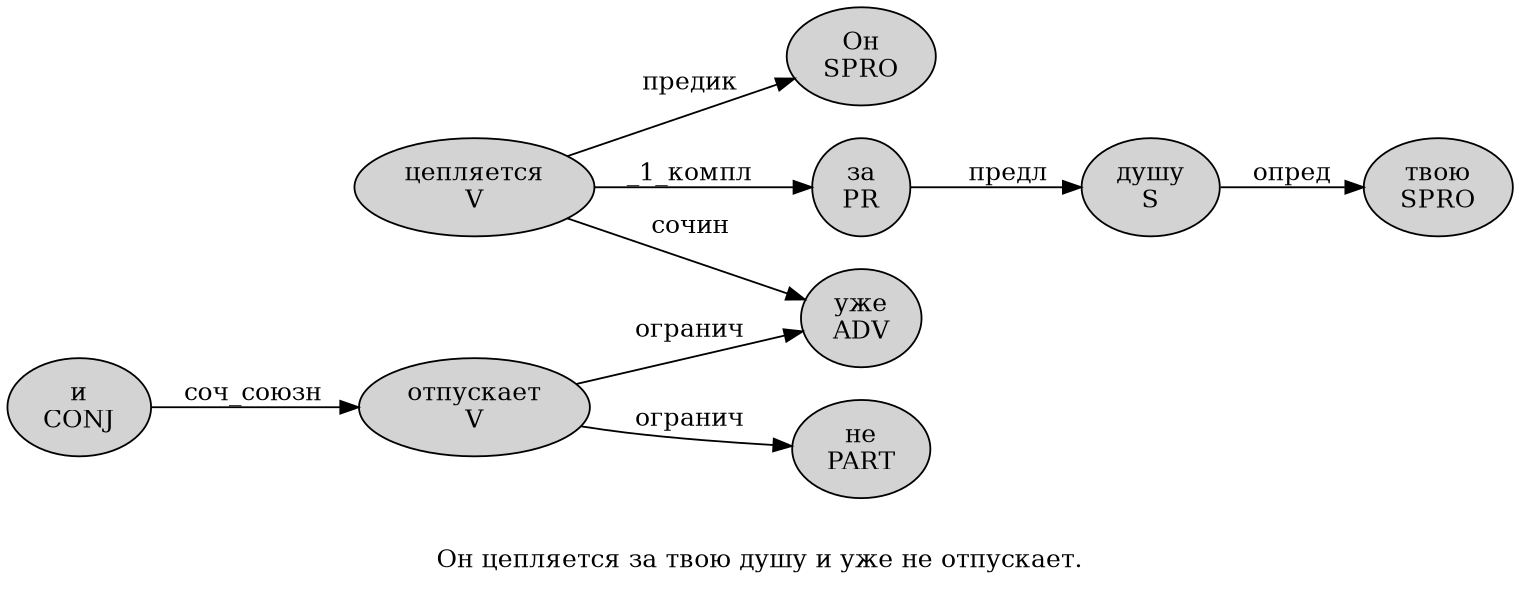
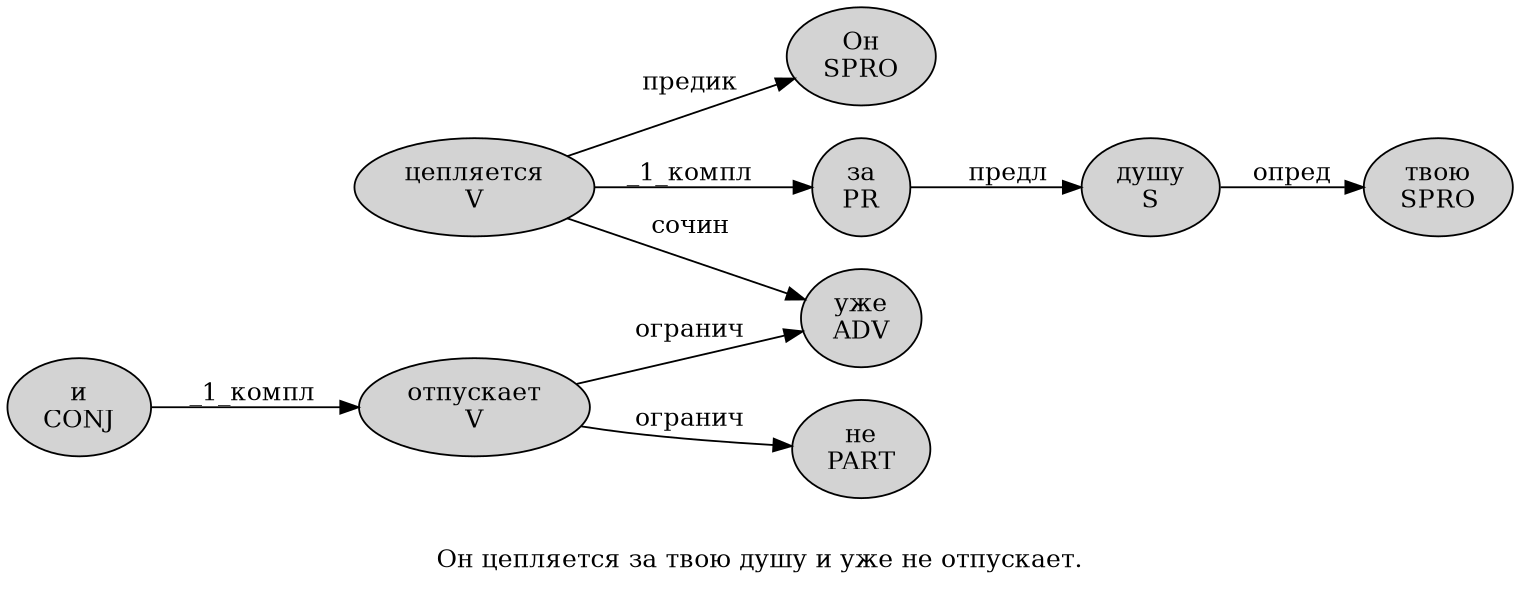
(253, 394) -> (253, 394)
